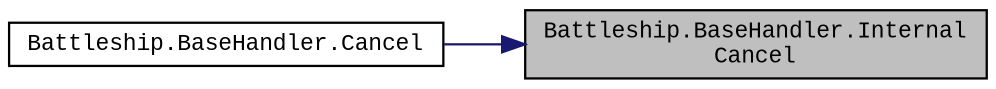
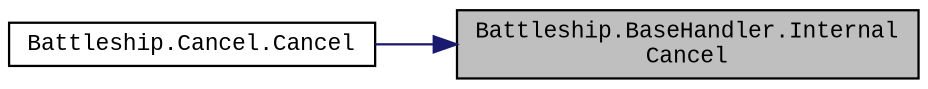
(226, 44) -> (192, 44)
